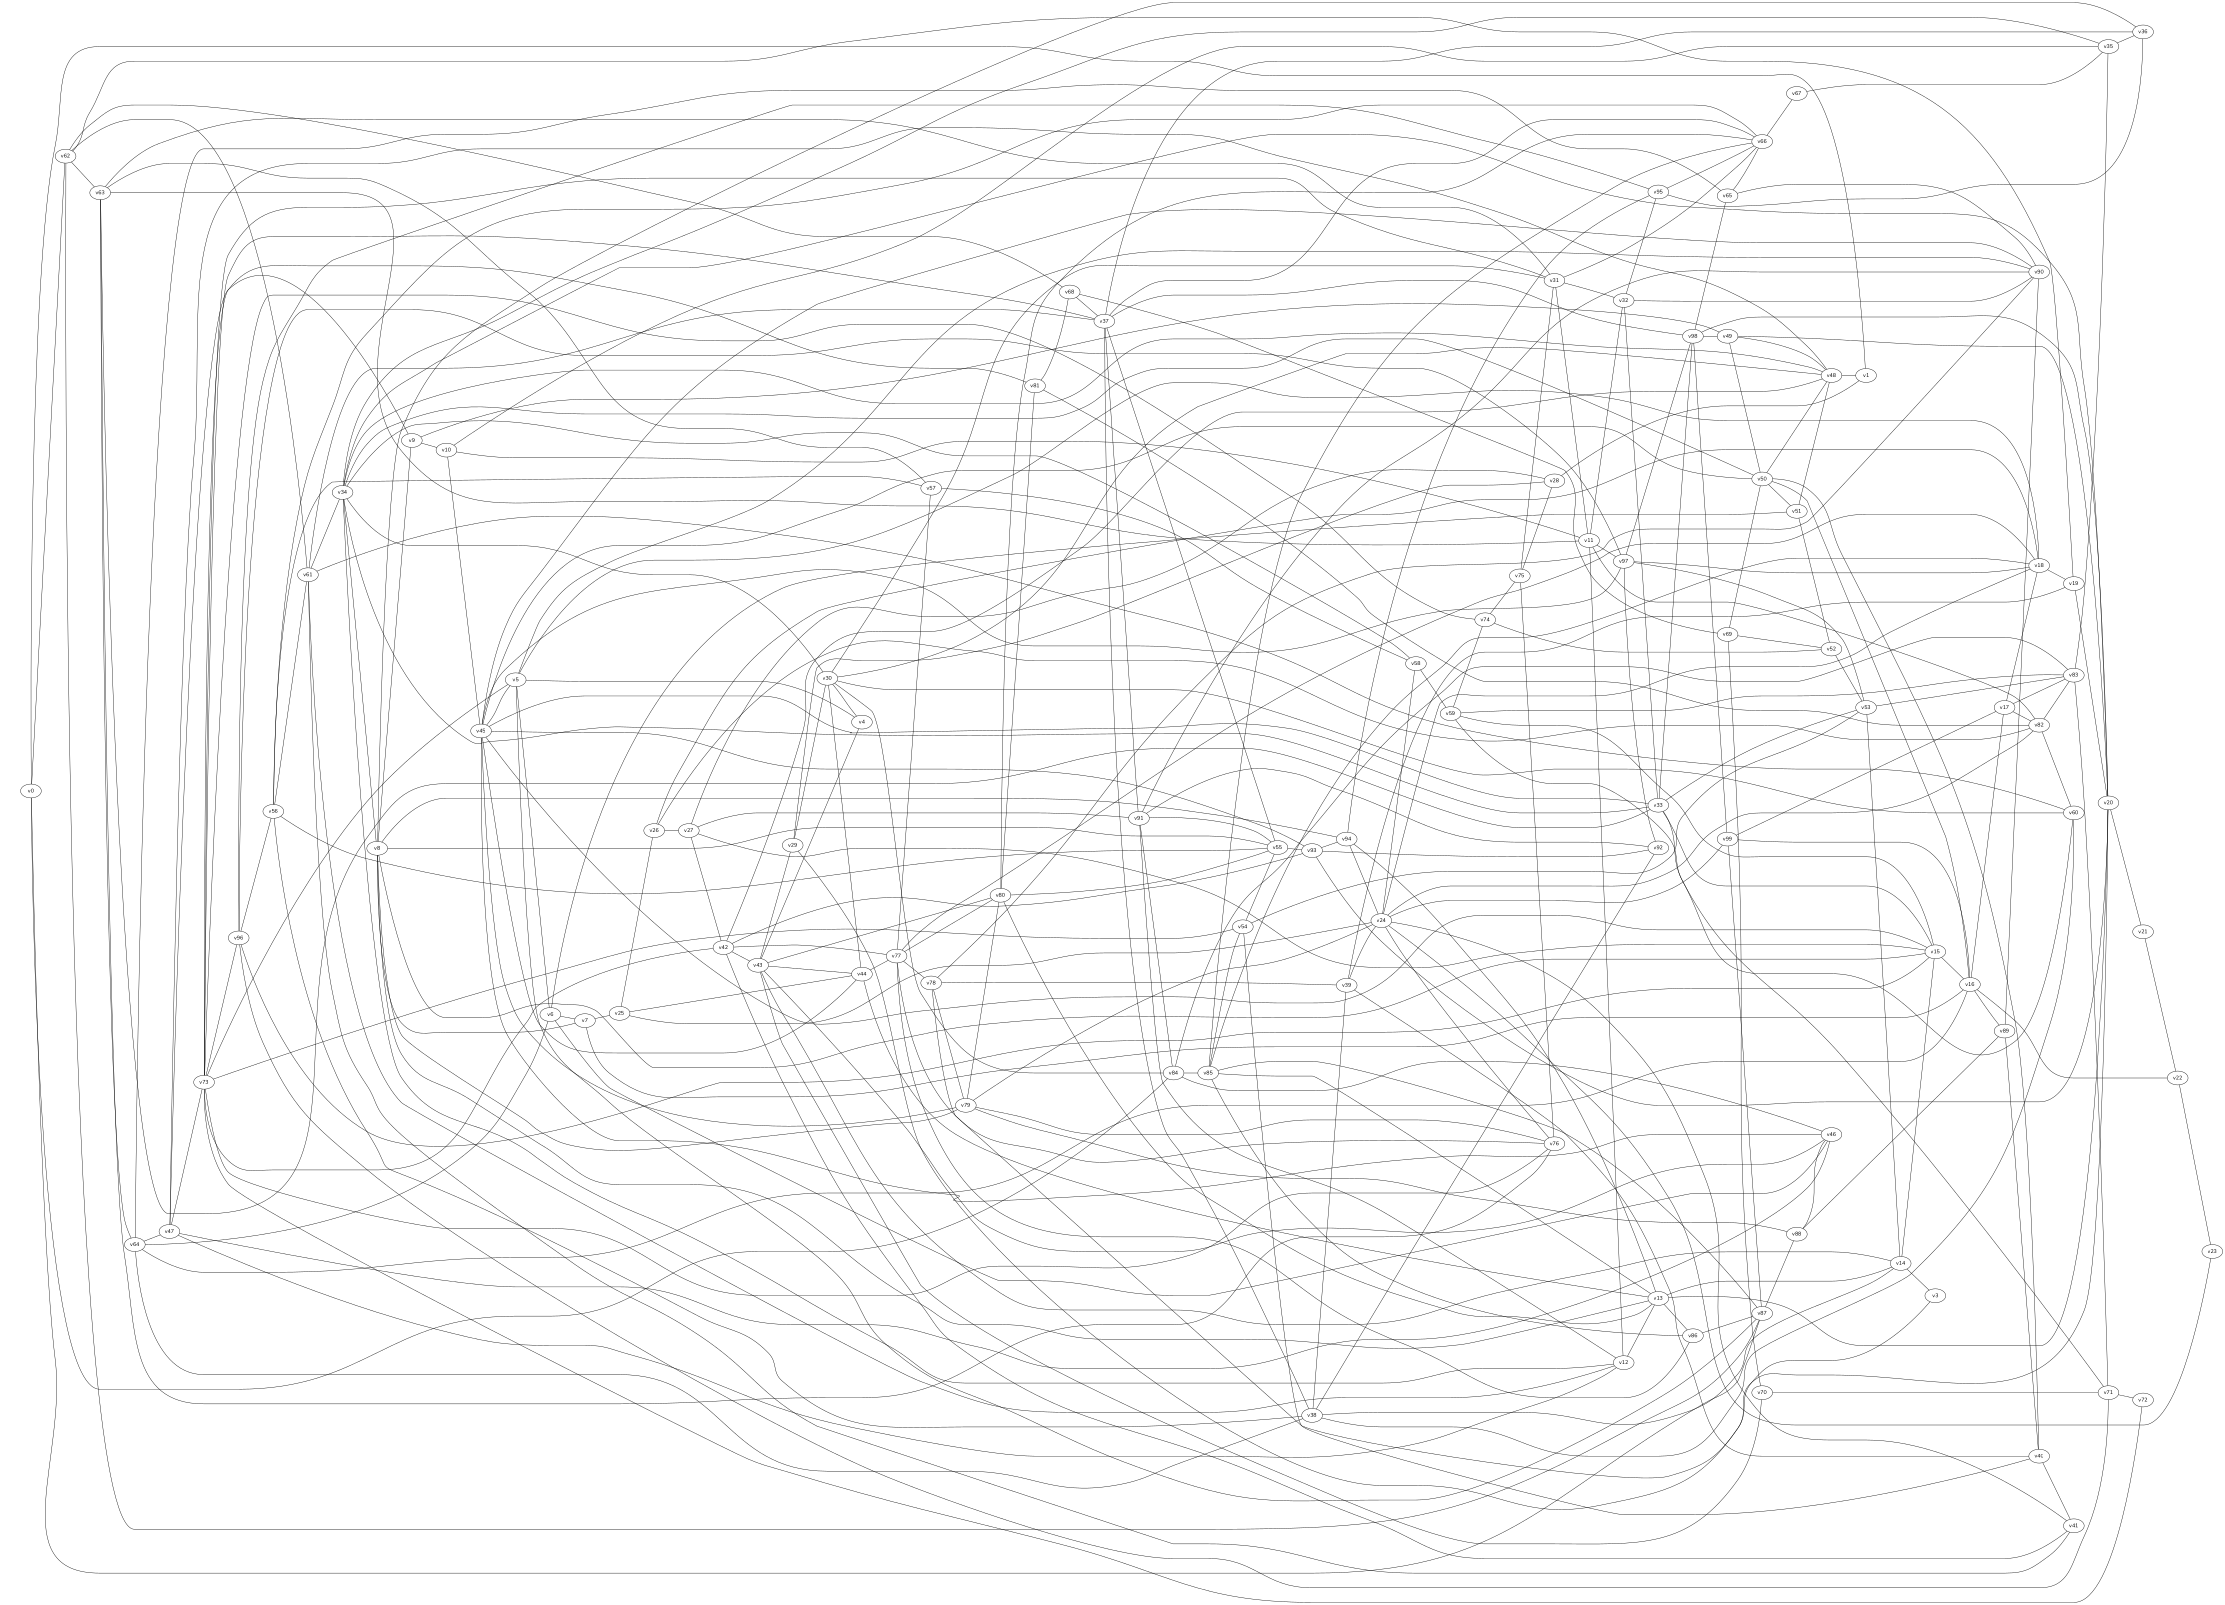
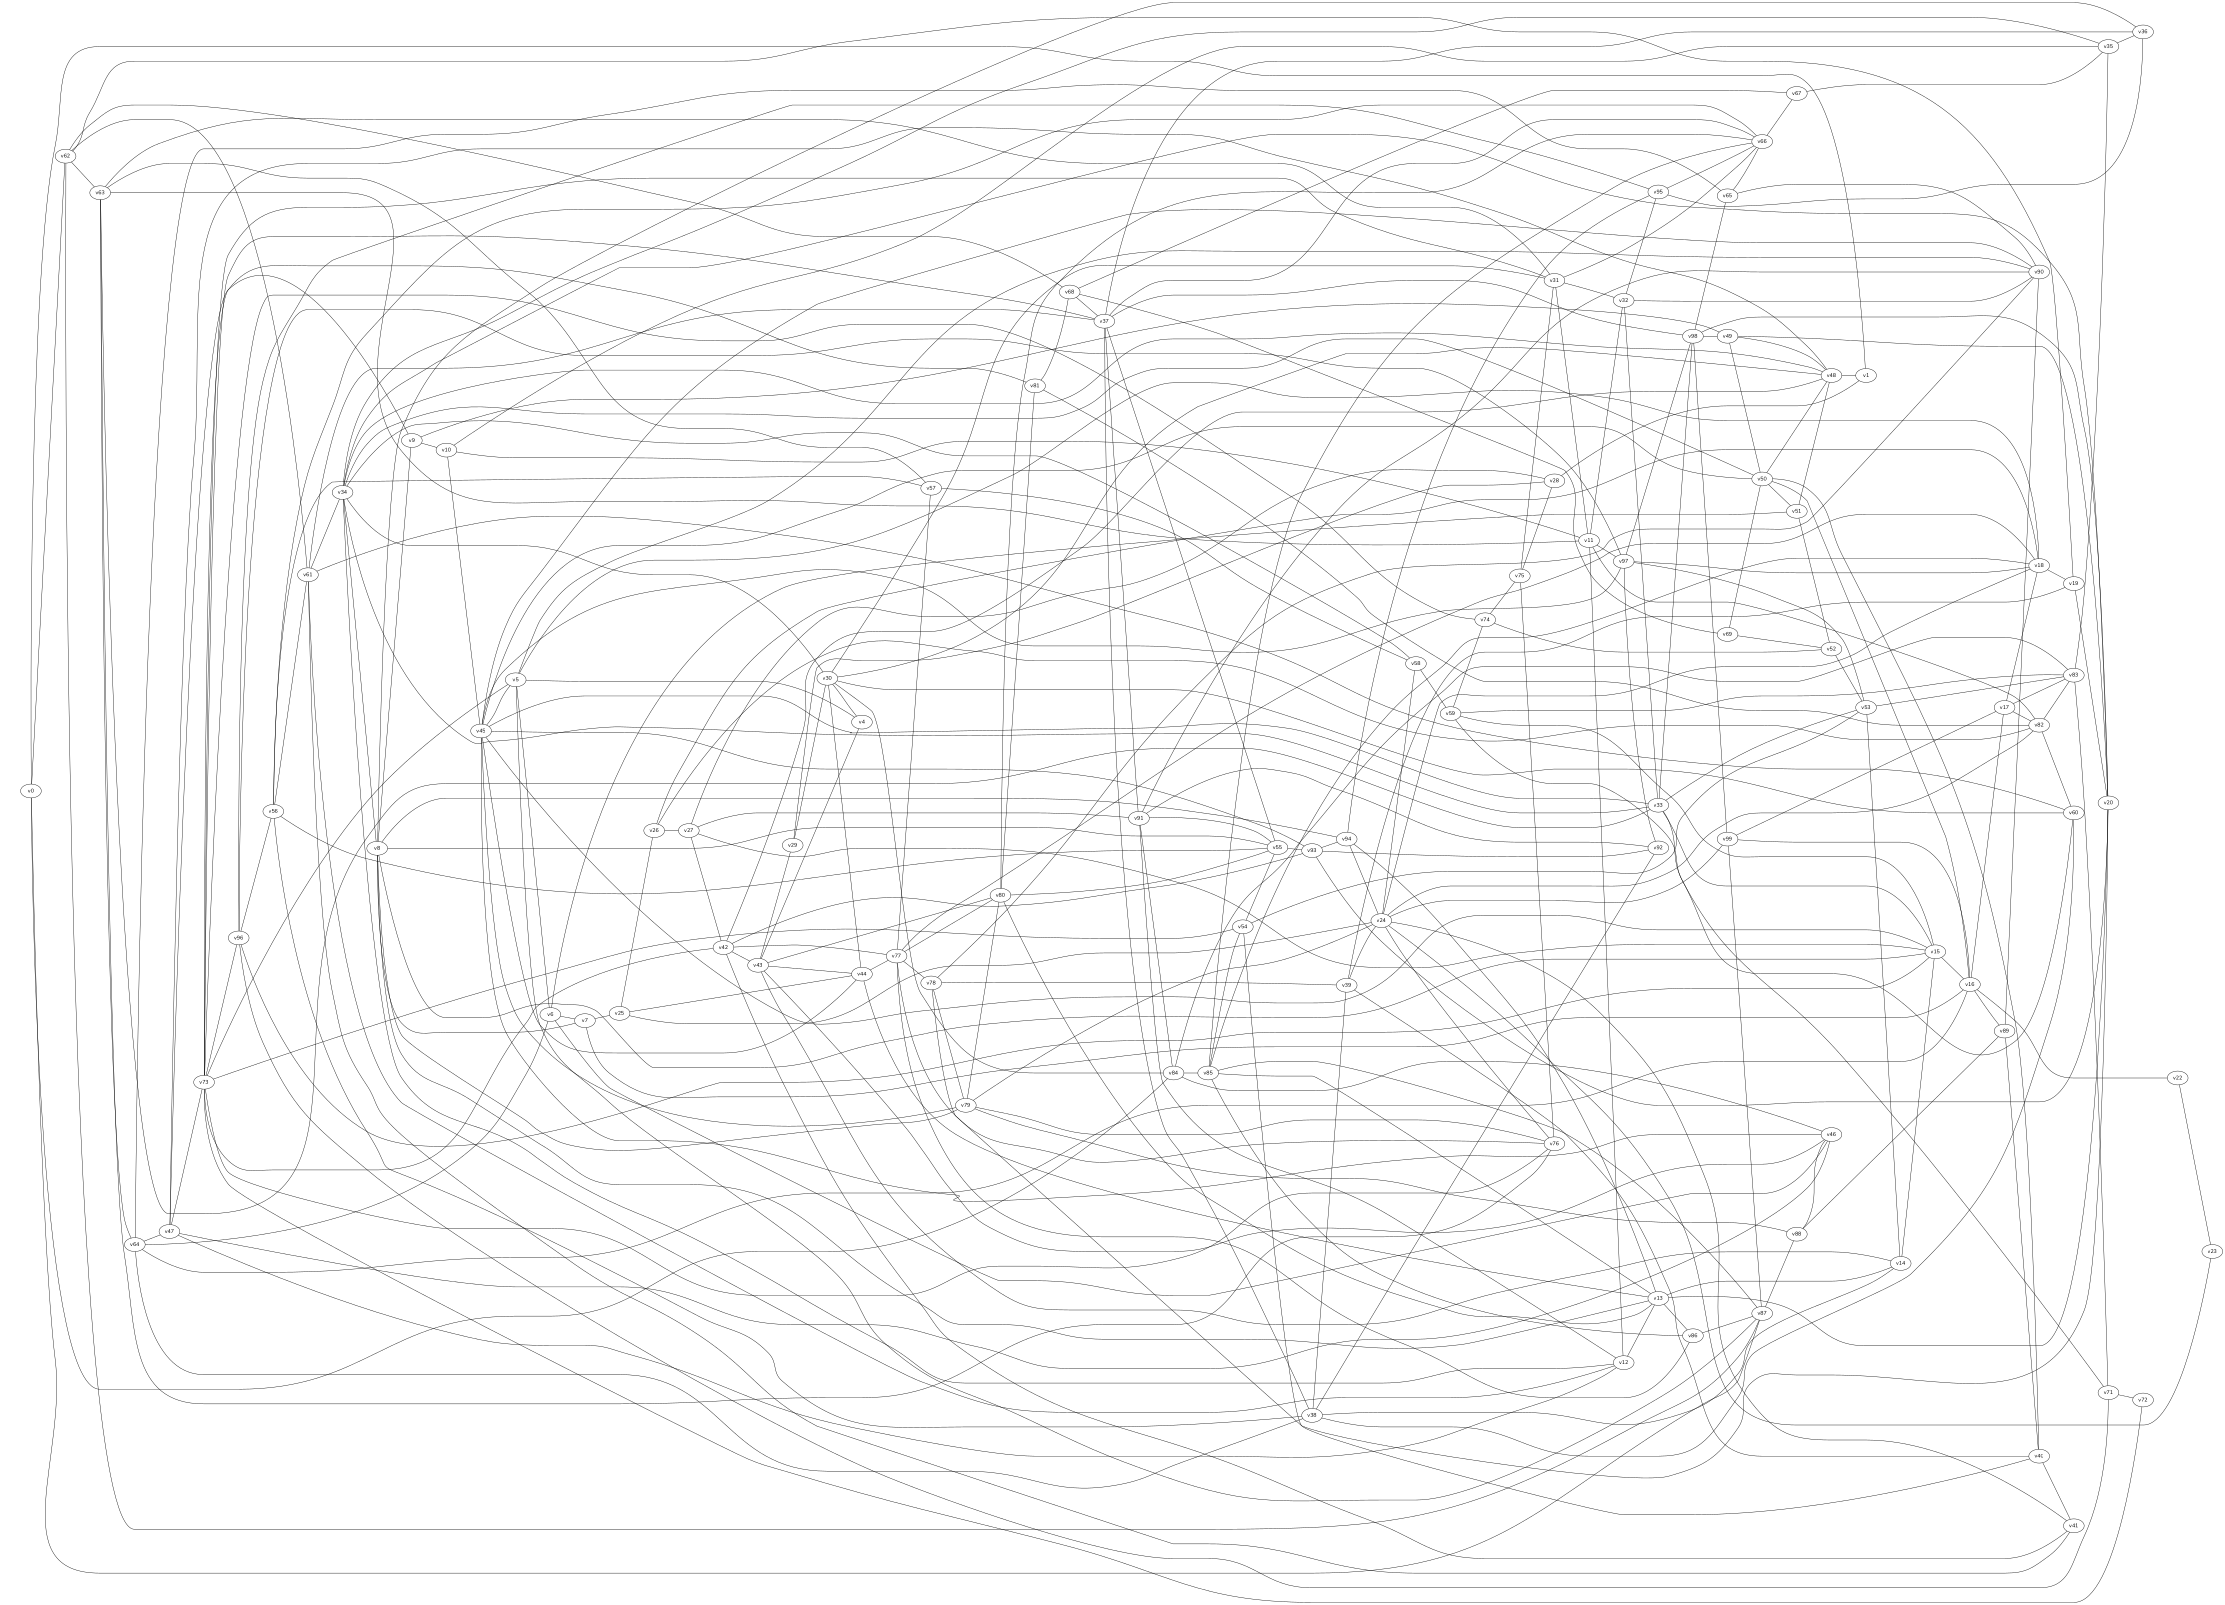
none -> (1439, 133)
(2143, 932) -> none
(1935, 1296) -> none
(1762, 1393) -> none
